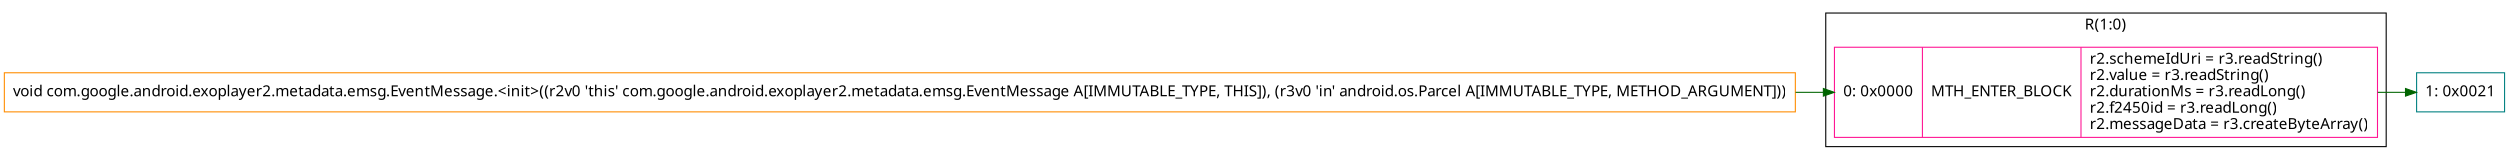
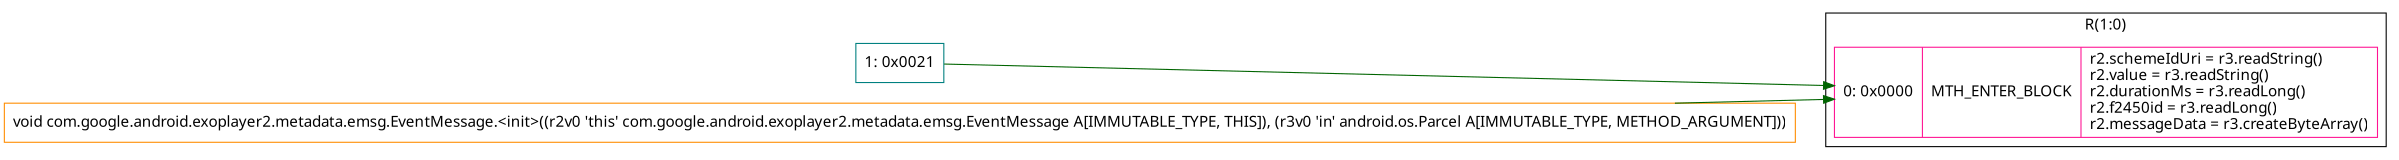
(2393, 92) -> (1384, 75)
